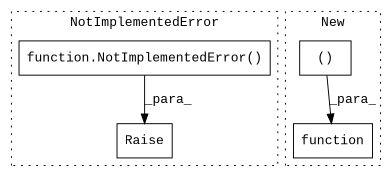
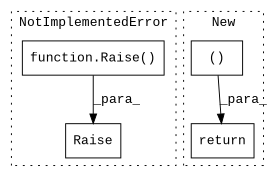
(145, 58) -> (93, 58)
(333, 141) -> (223, 141)
